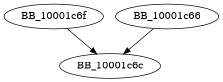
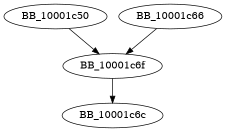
none -> (56, 16)
(141, 39) -> (144, 39)
